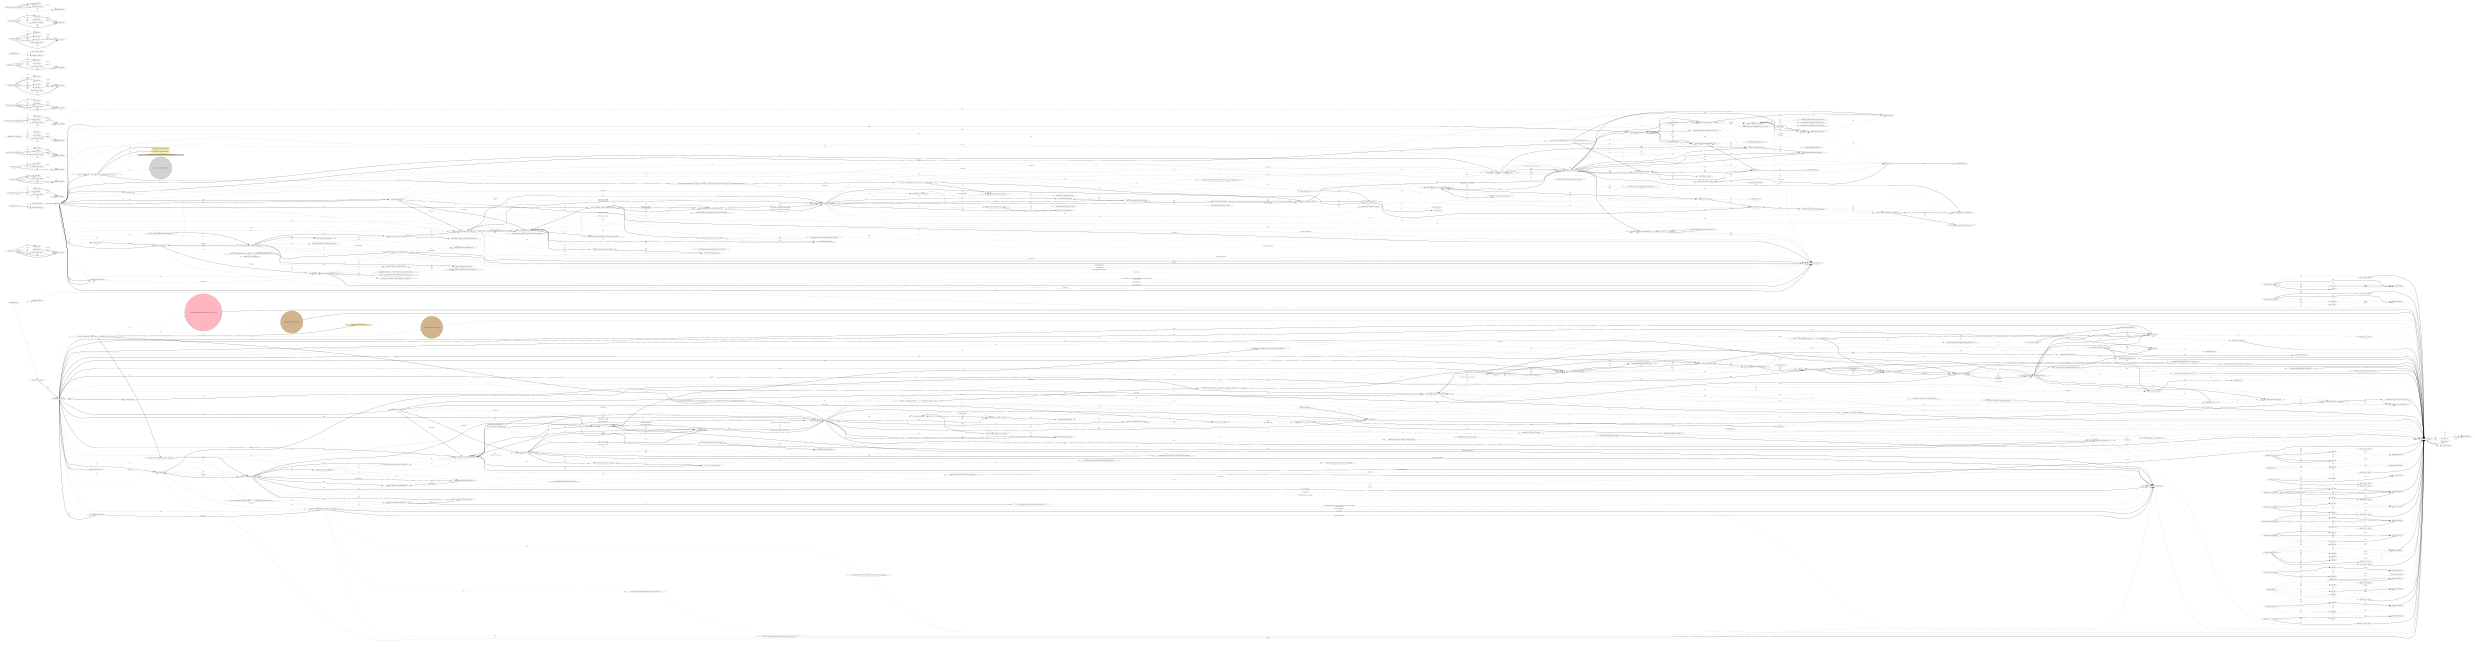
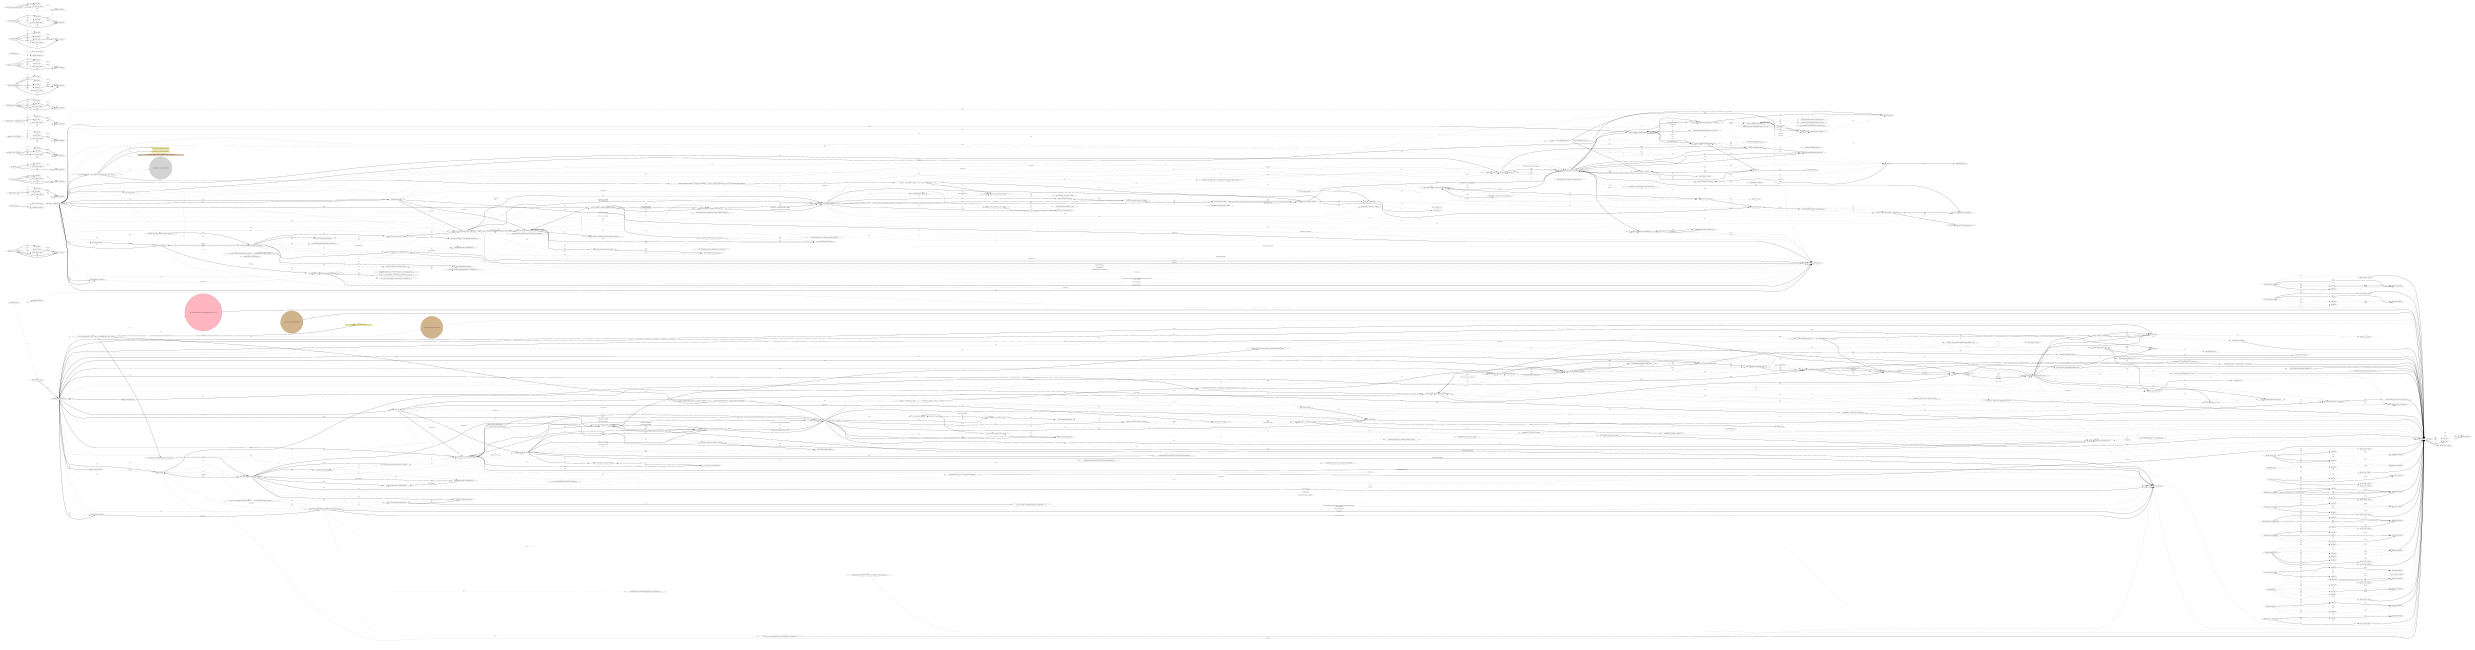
(2127, 328) -> none
